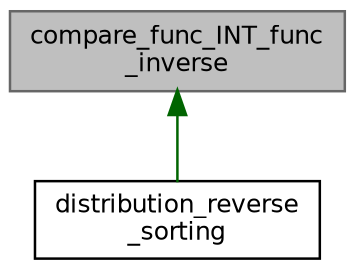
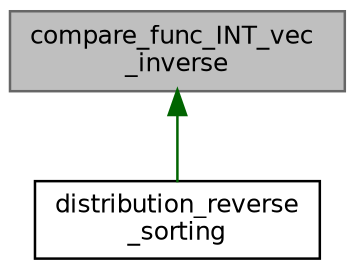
(177, 51) -> (177, 51)
